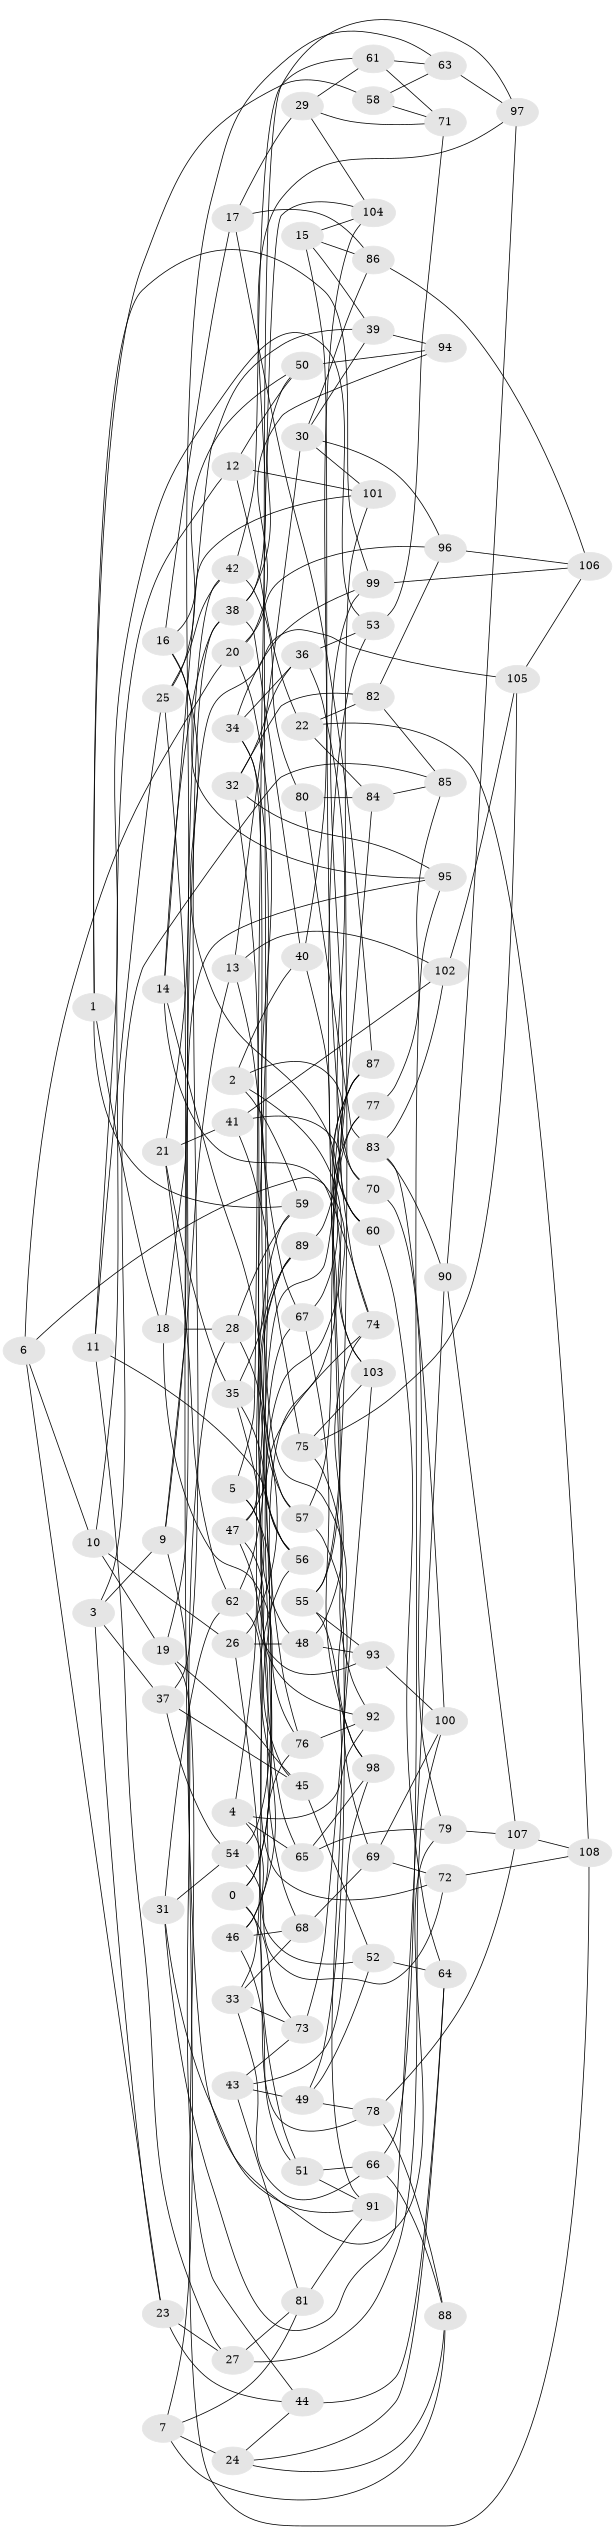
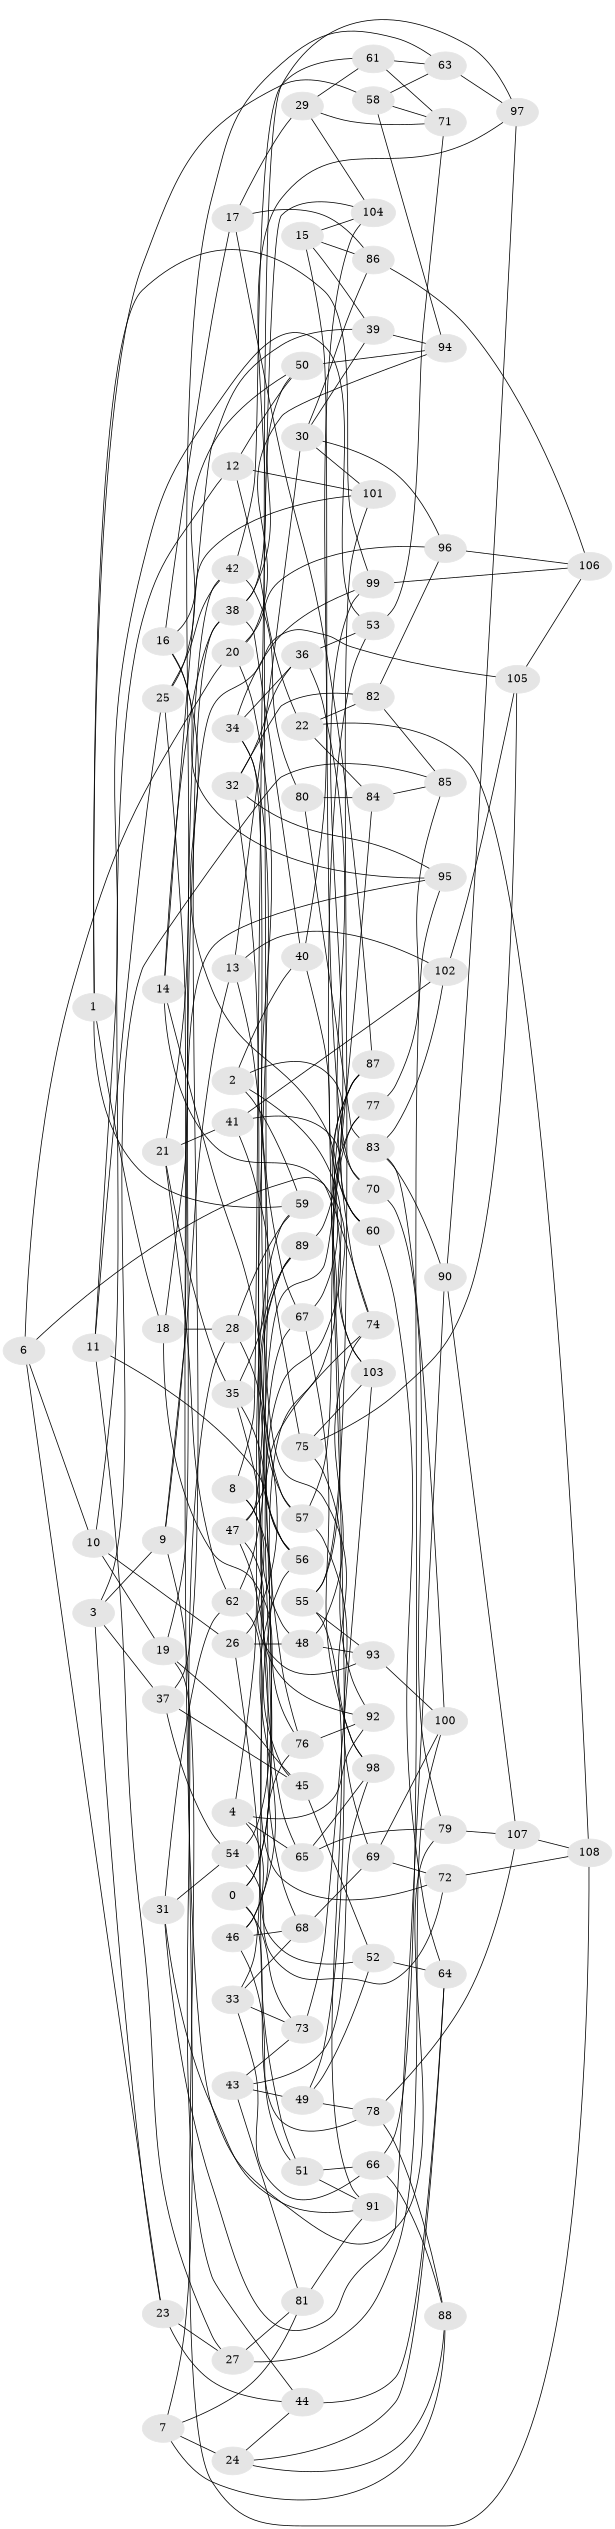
none -> (409, 224)
(233, 1489) -> (233, 1489)
